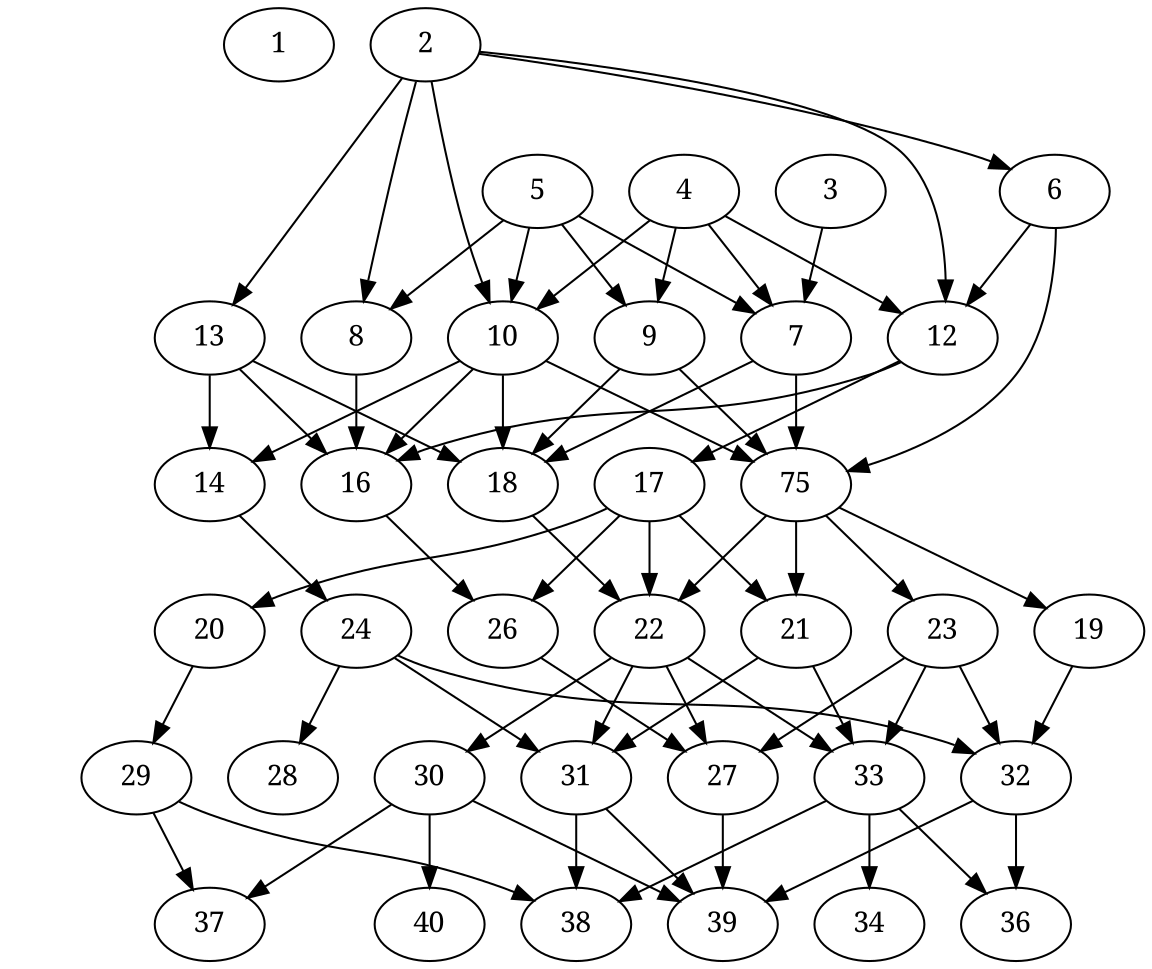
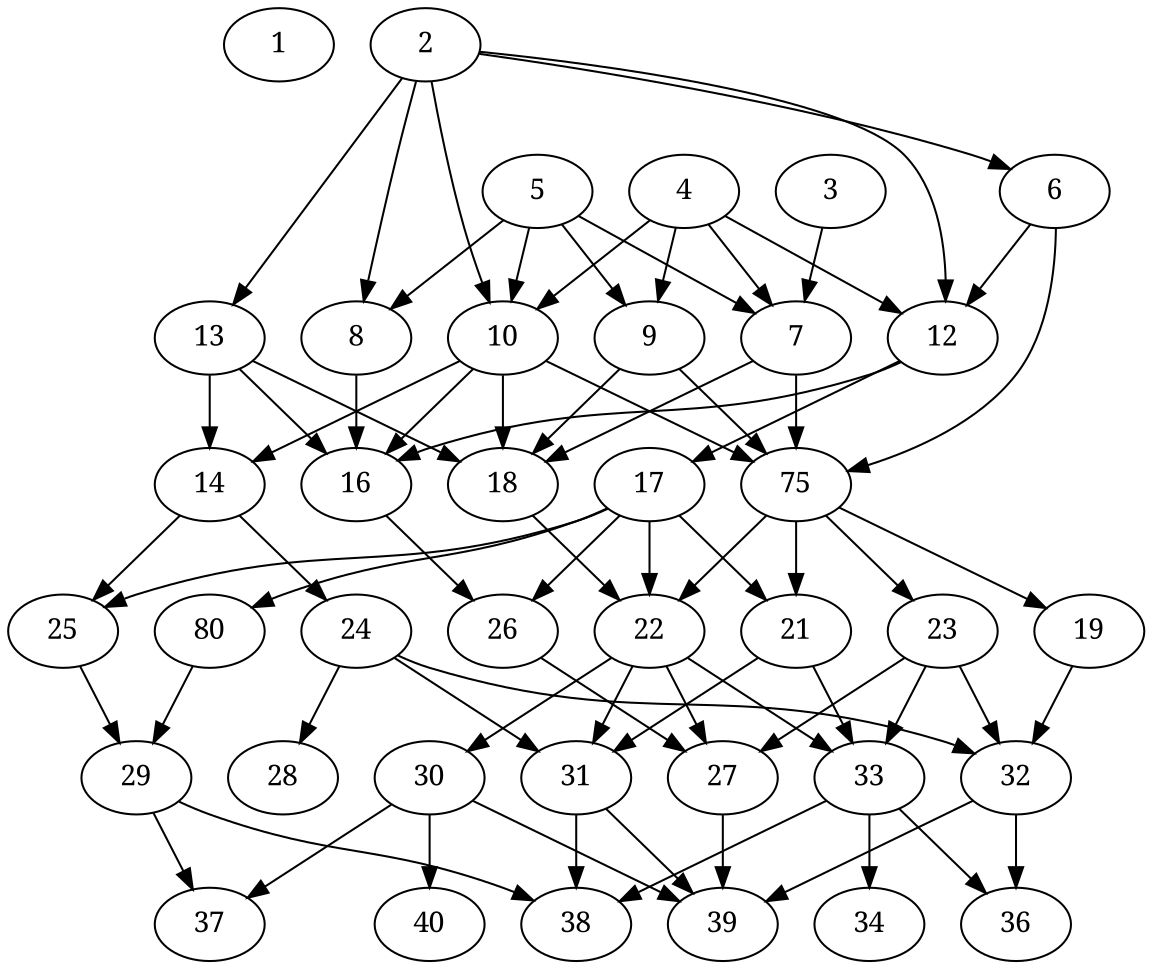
none -> (63, 631)
(210, 631) -> (210, 631)
